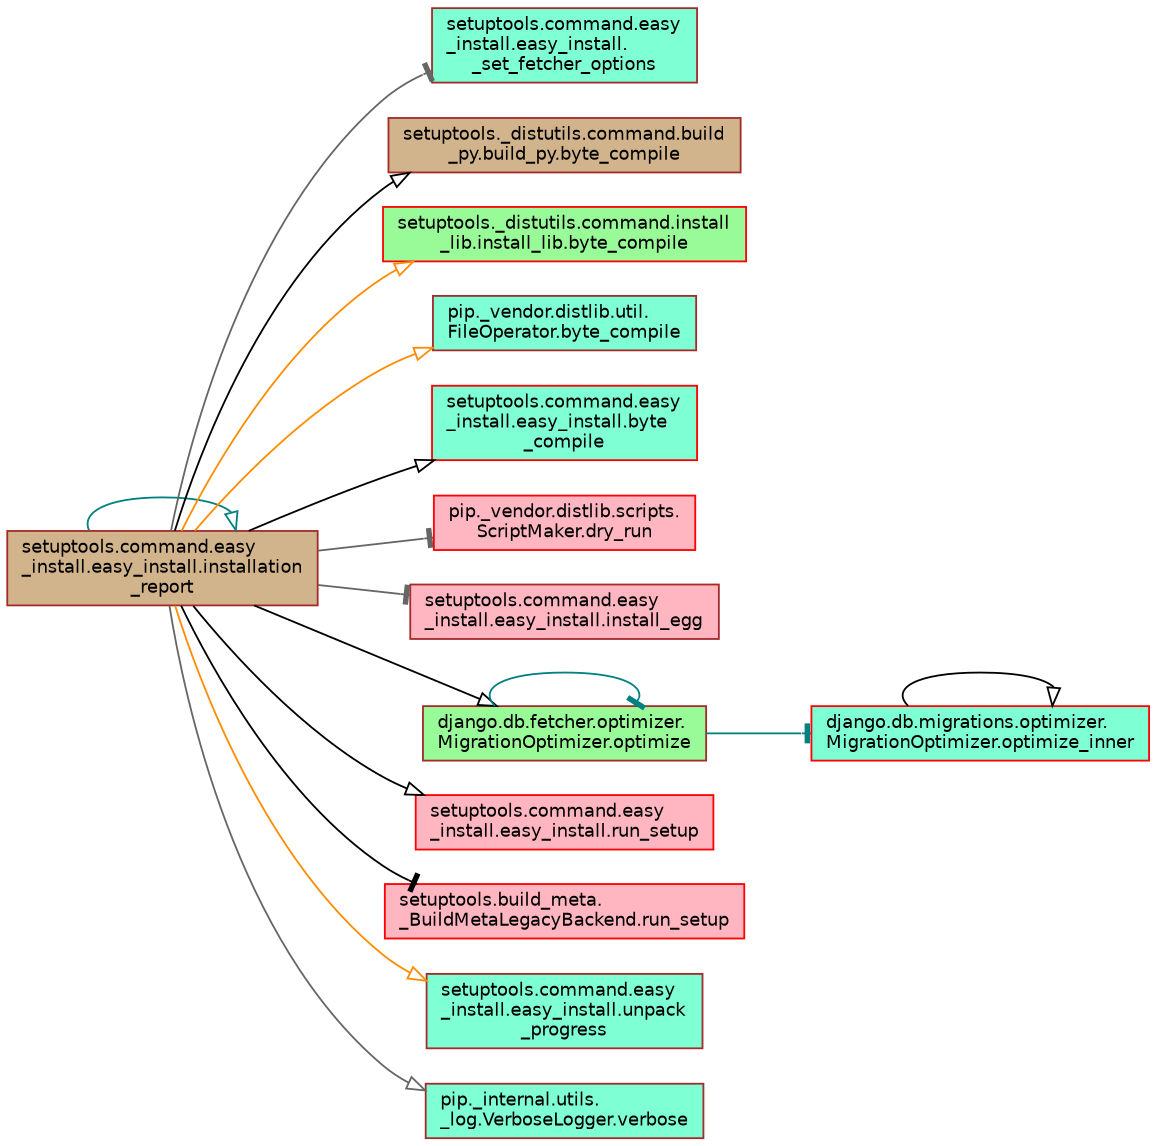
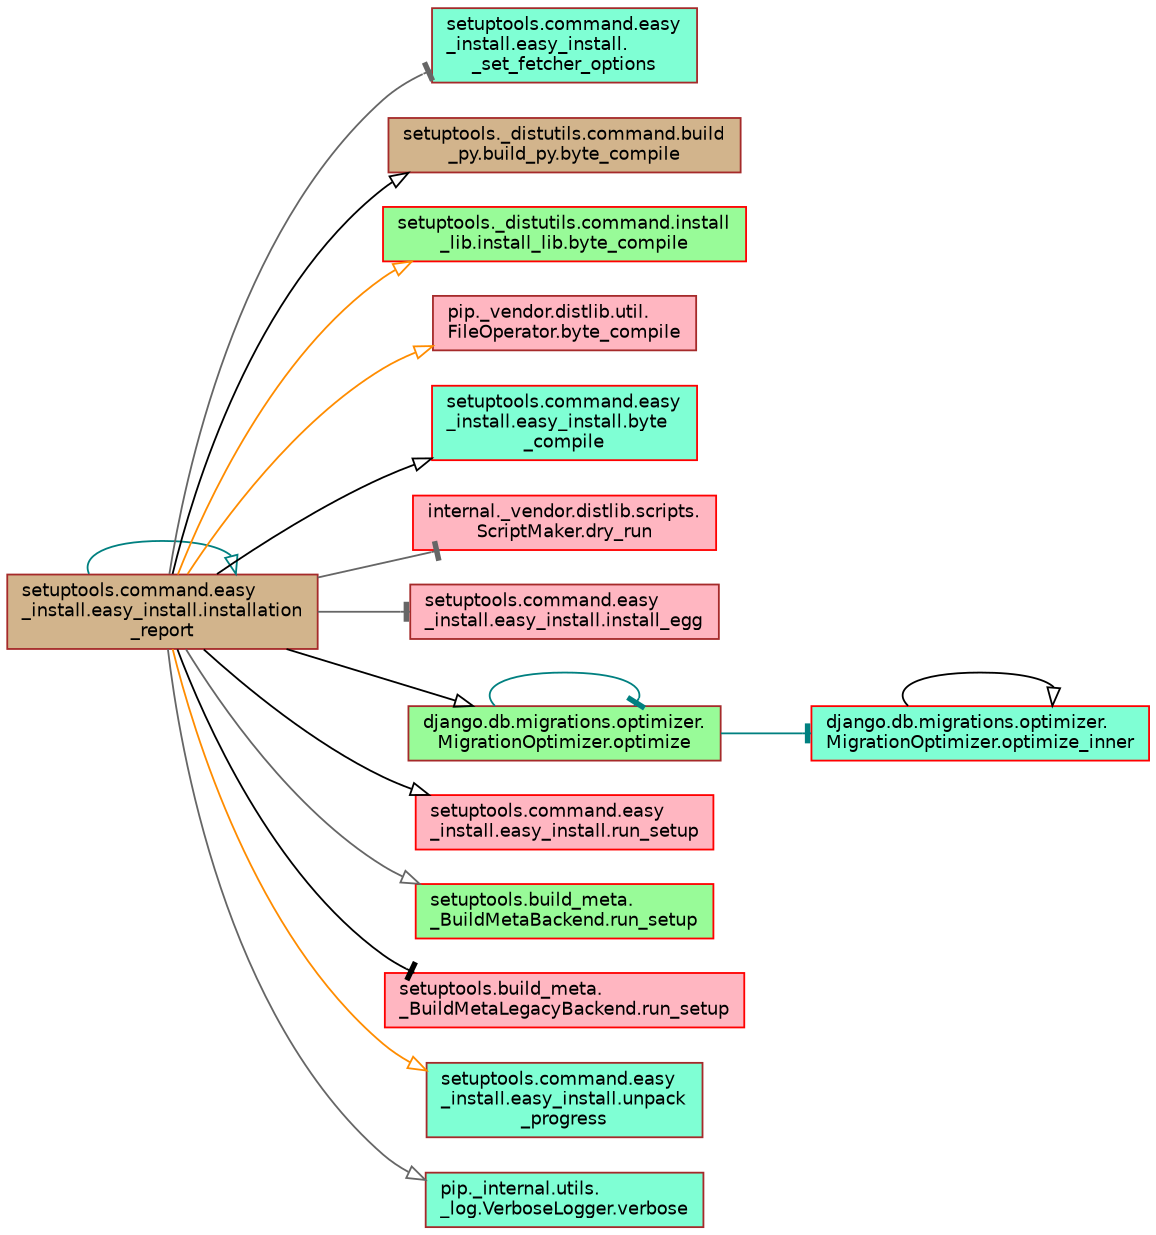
(565, 323) -> (565, 323)
(565, 523) -> (565, 523)
(565, 733) -> (565, 733)
none -> (565, 911)
